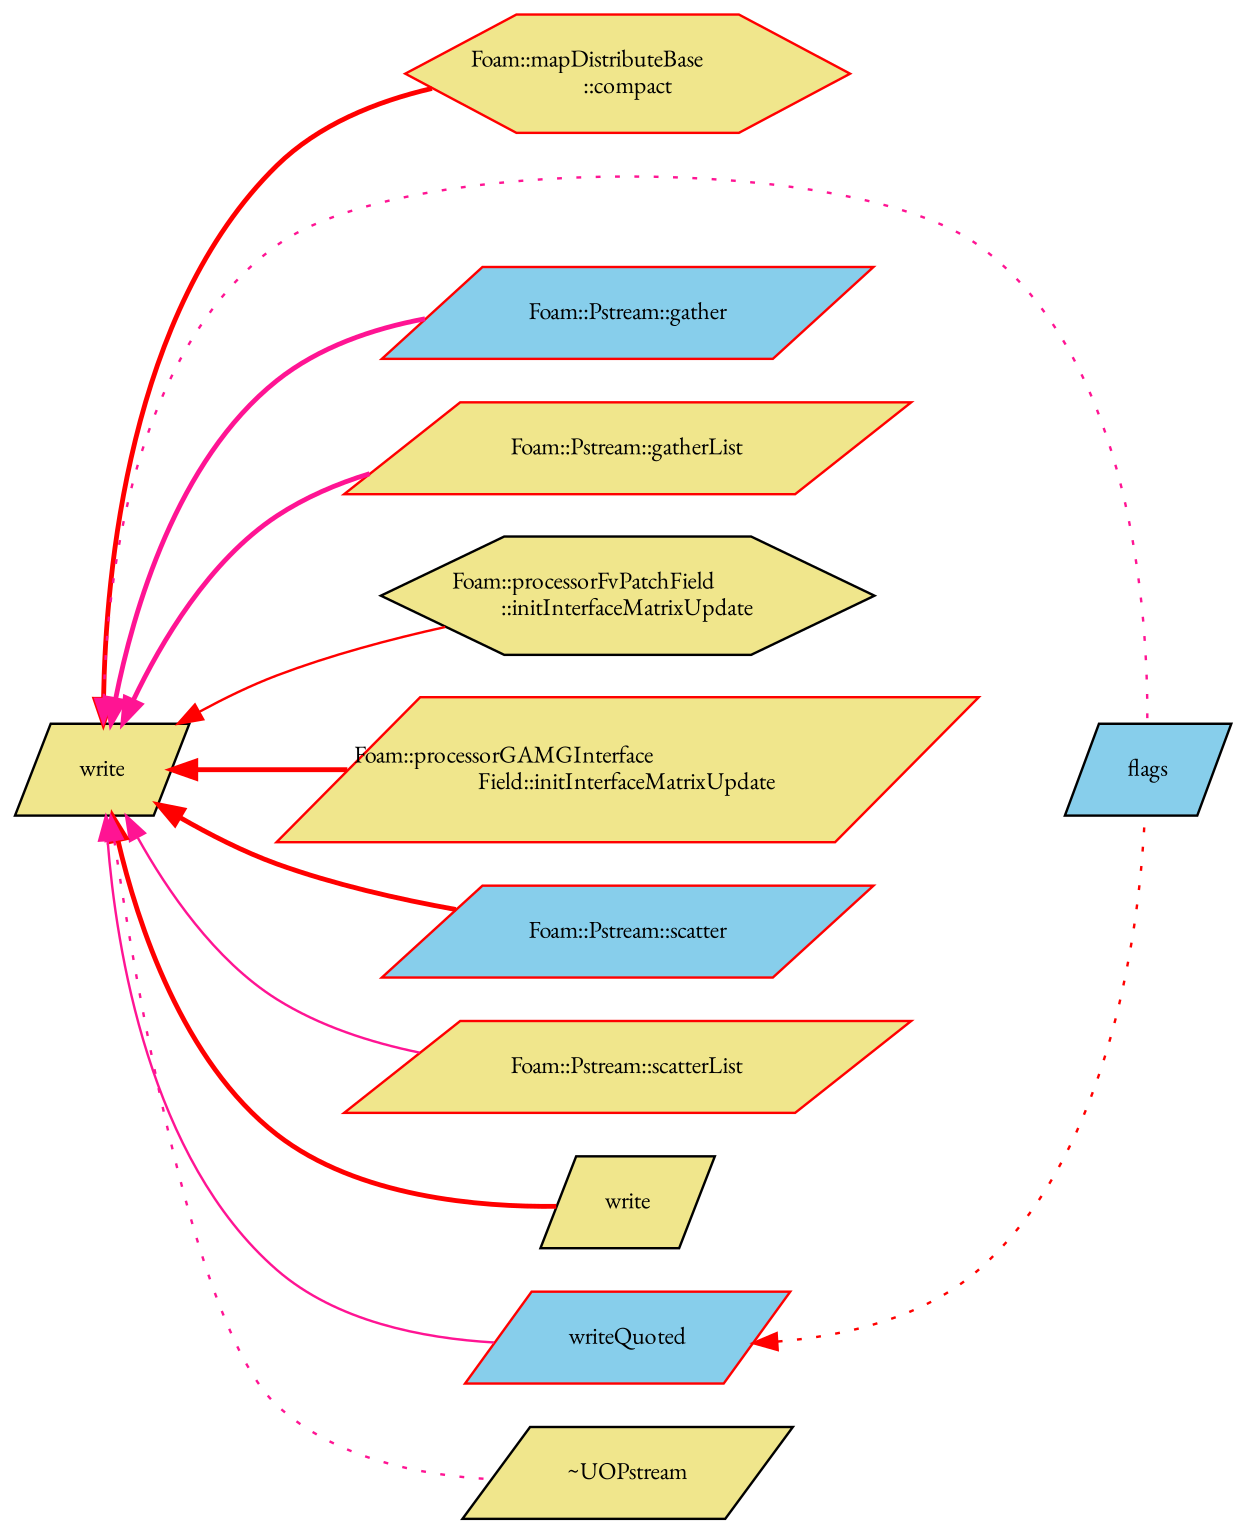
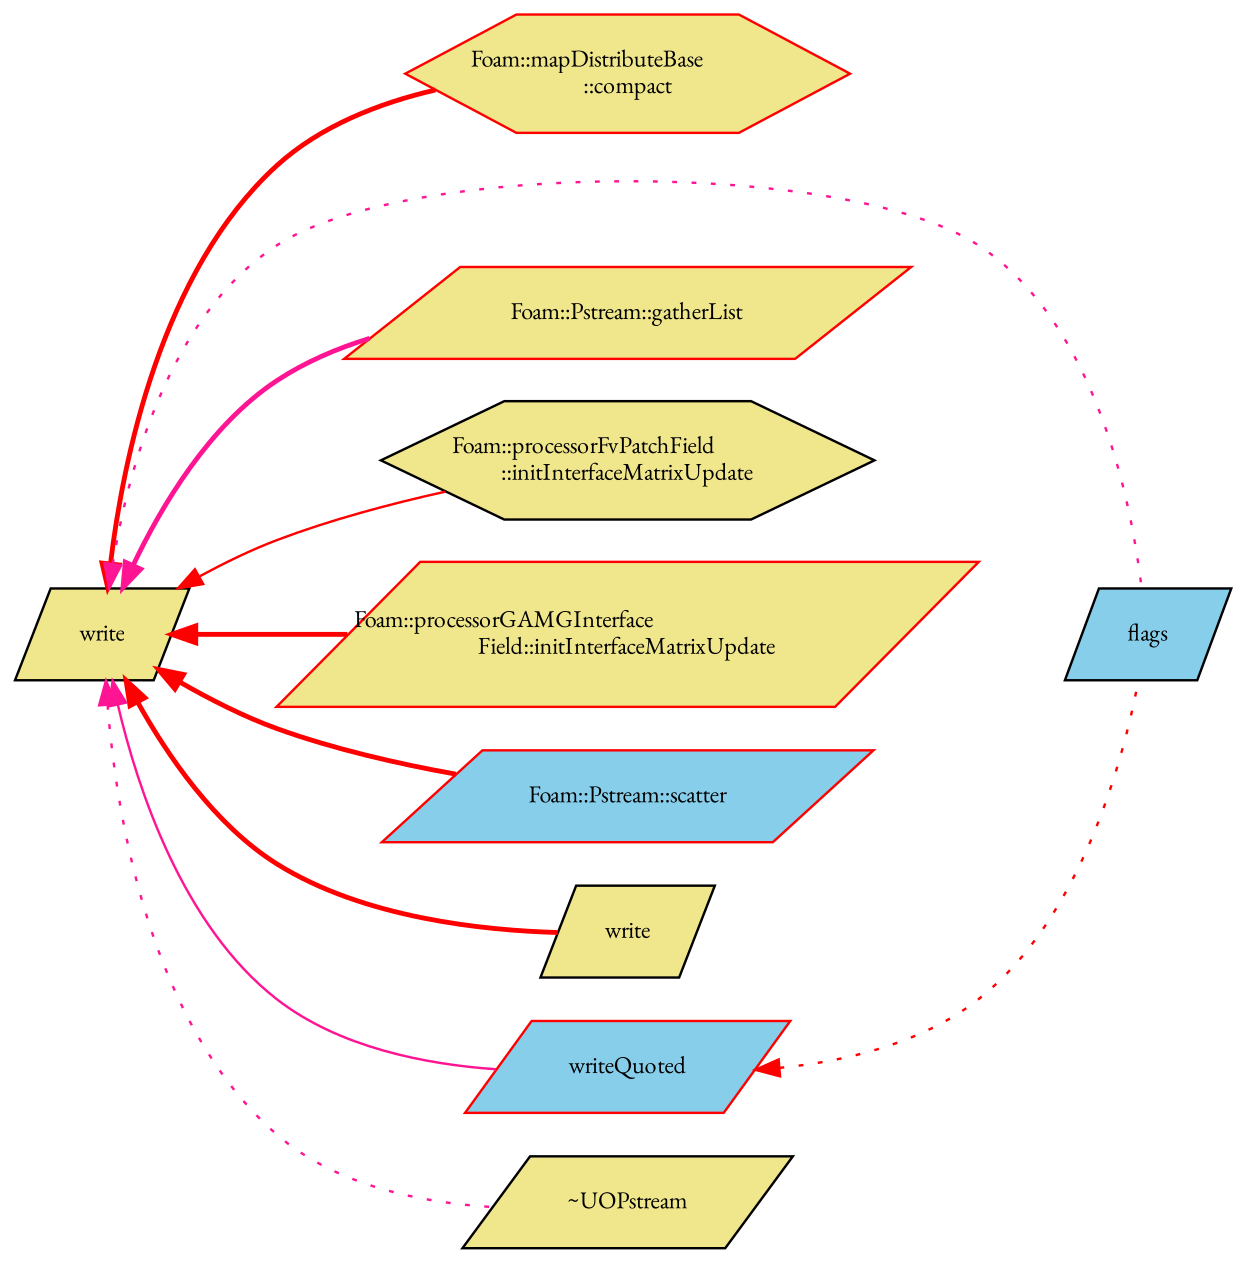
(628, 313) -> none
(628, 1067) -> none
